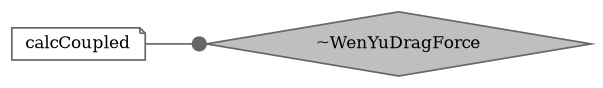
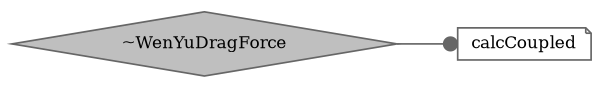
(169, 44) -> (420, 44)
